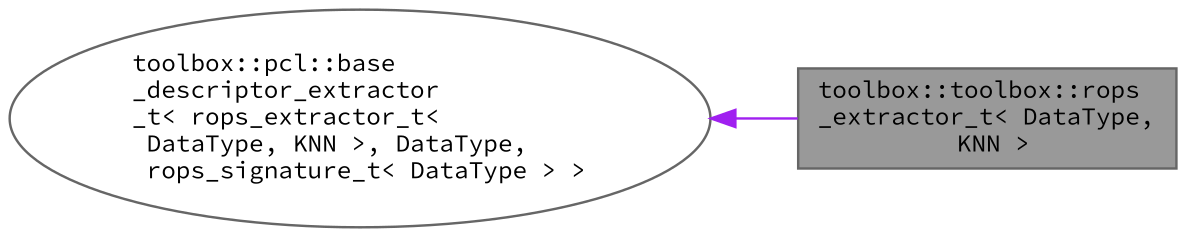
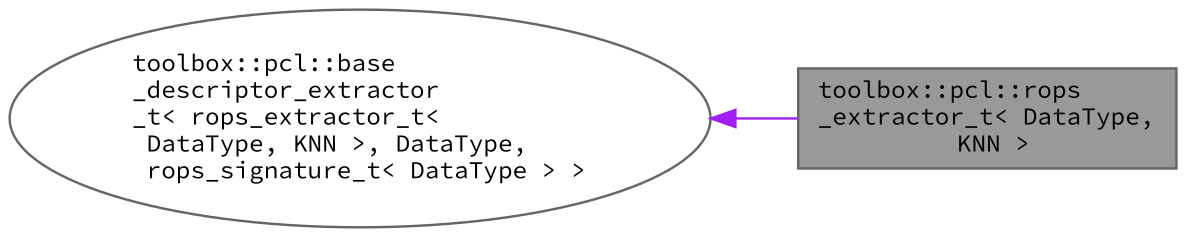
(987, 118) -> (987, 118)
